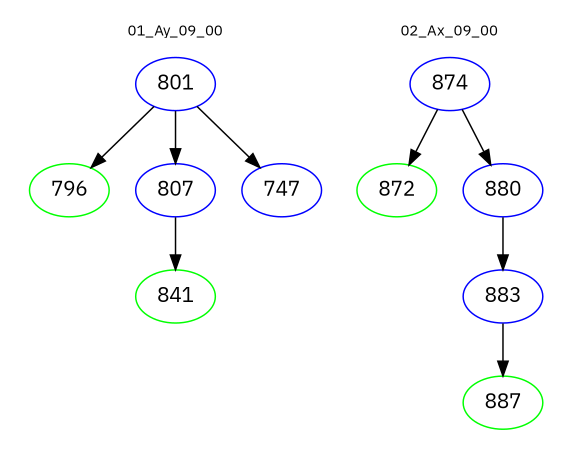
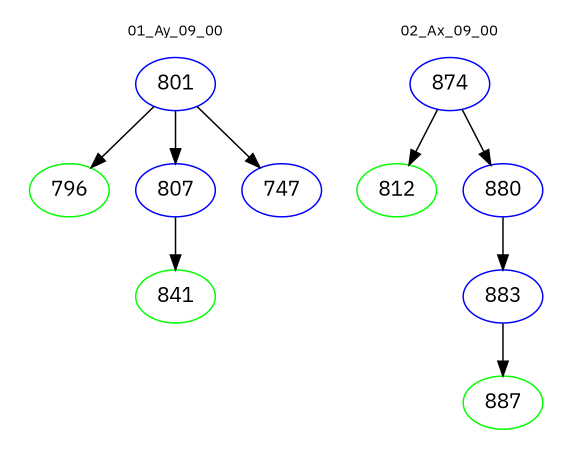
(397, 190) -> (397, 190)
